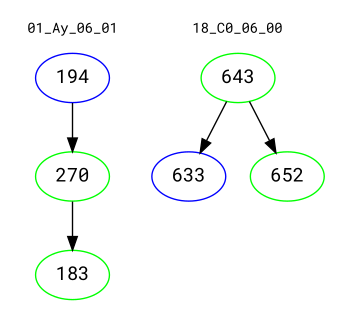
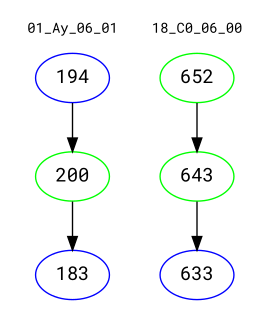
(260, 121) -> (197, 121)
(73, 176) -> (73, 176)
(73, 275) -> (73, 275)
